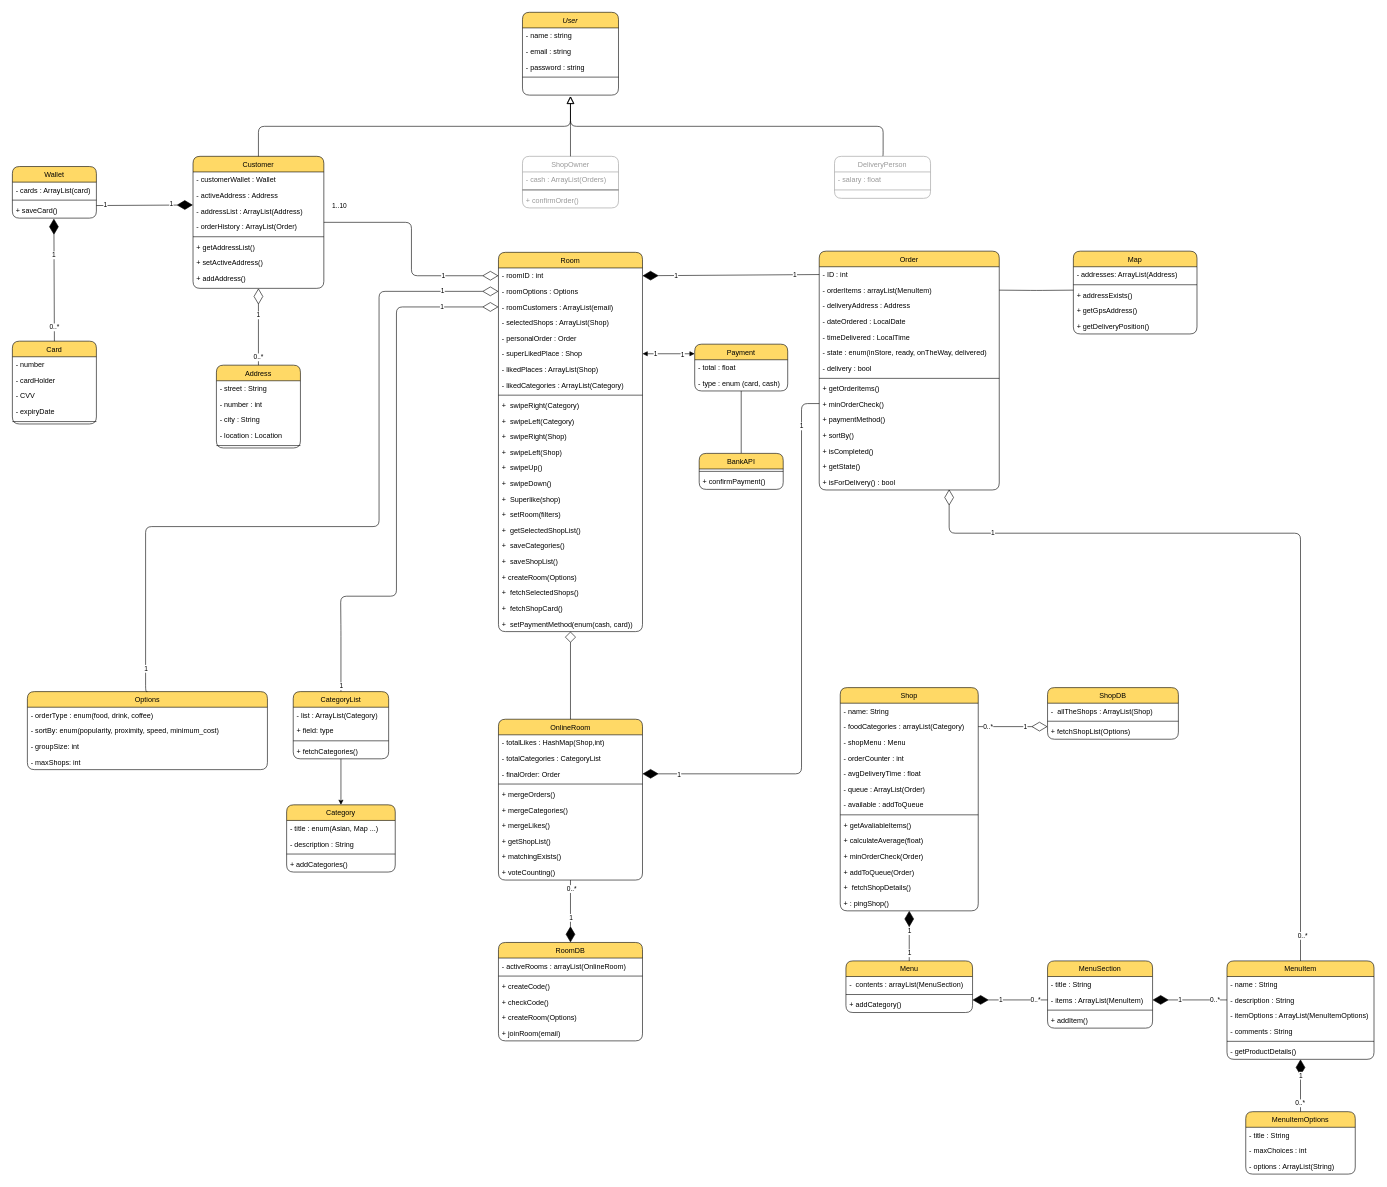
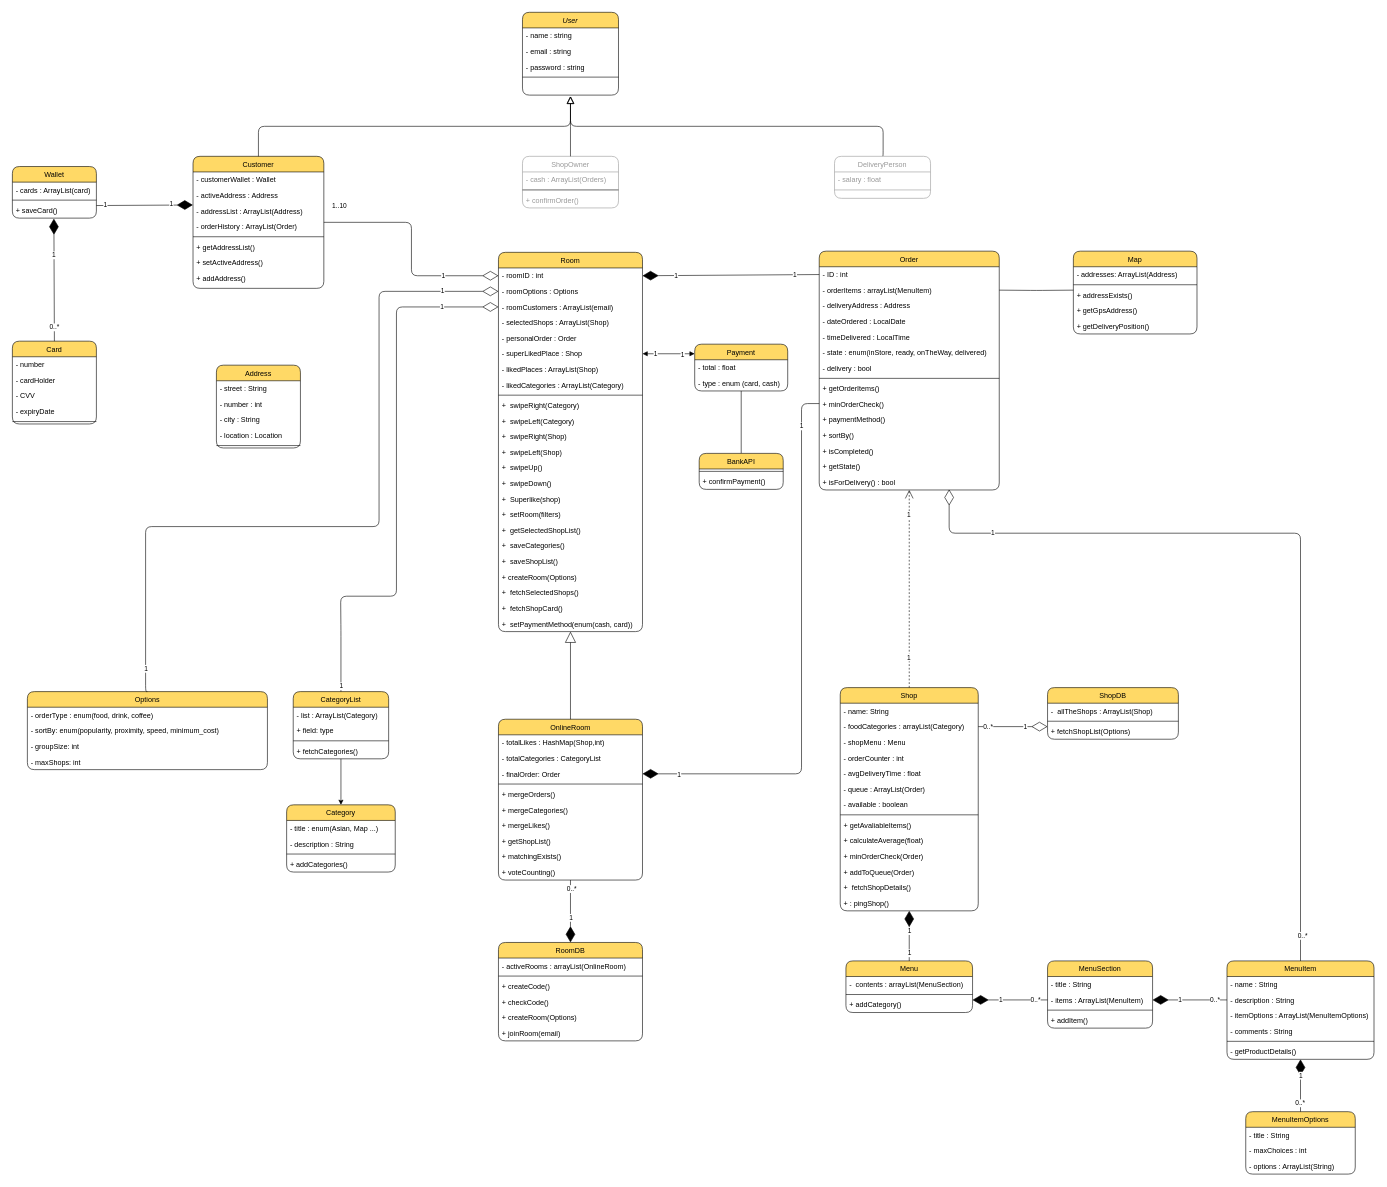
(258, 335) -> none
none -> (909, 589)
(570, 643) -> (570, 643)
(885, 805) -> (878, 805)
